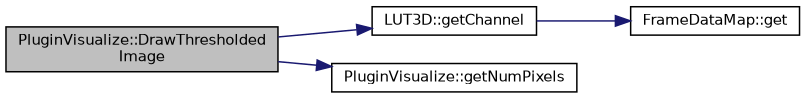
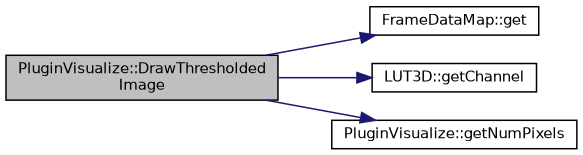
(576, 21) -> (313, 47)
